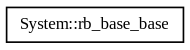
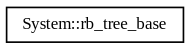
(95, 25) -> (95, 25)
